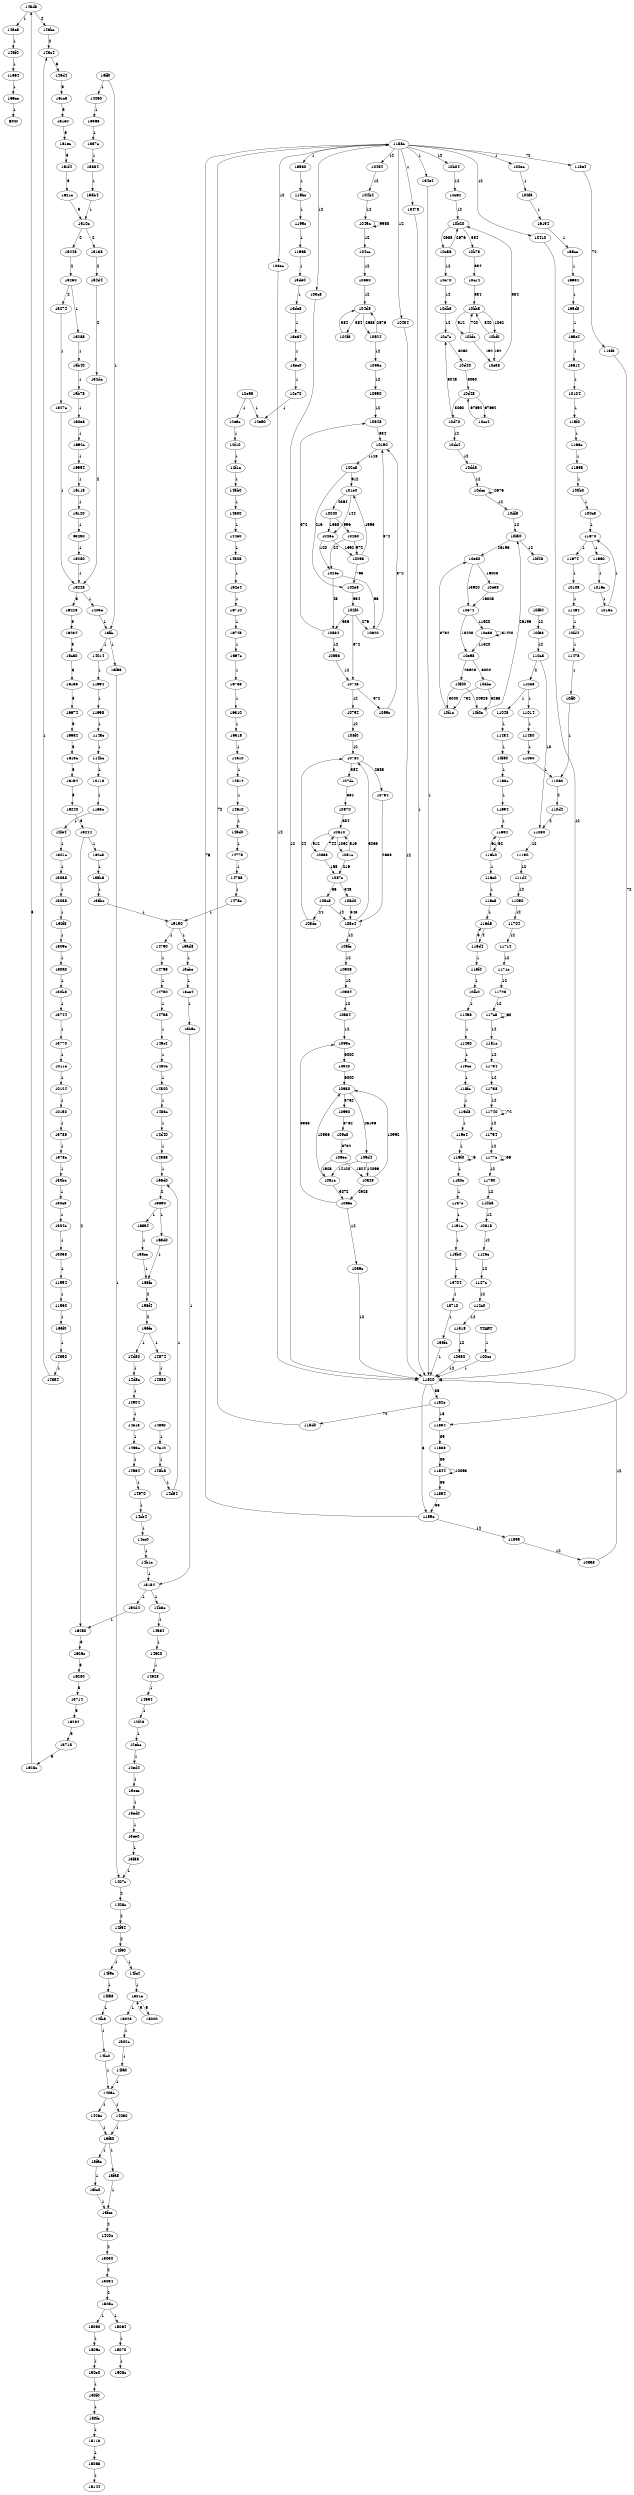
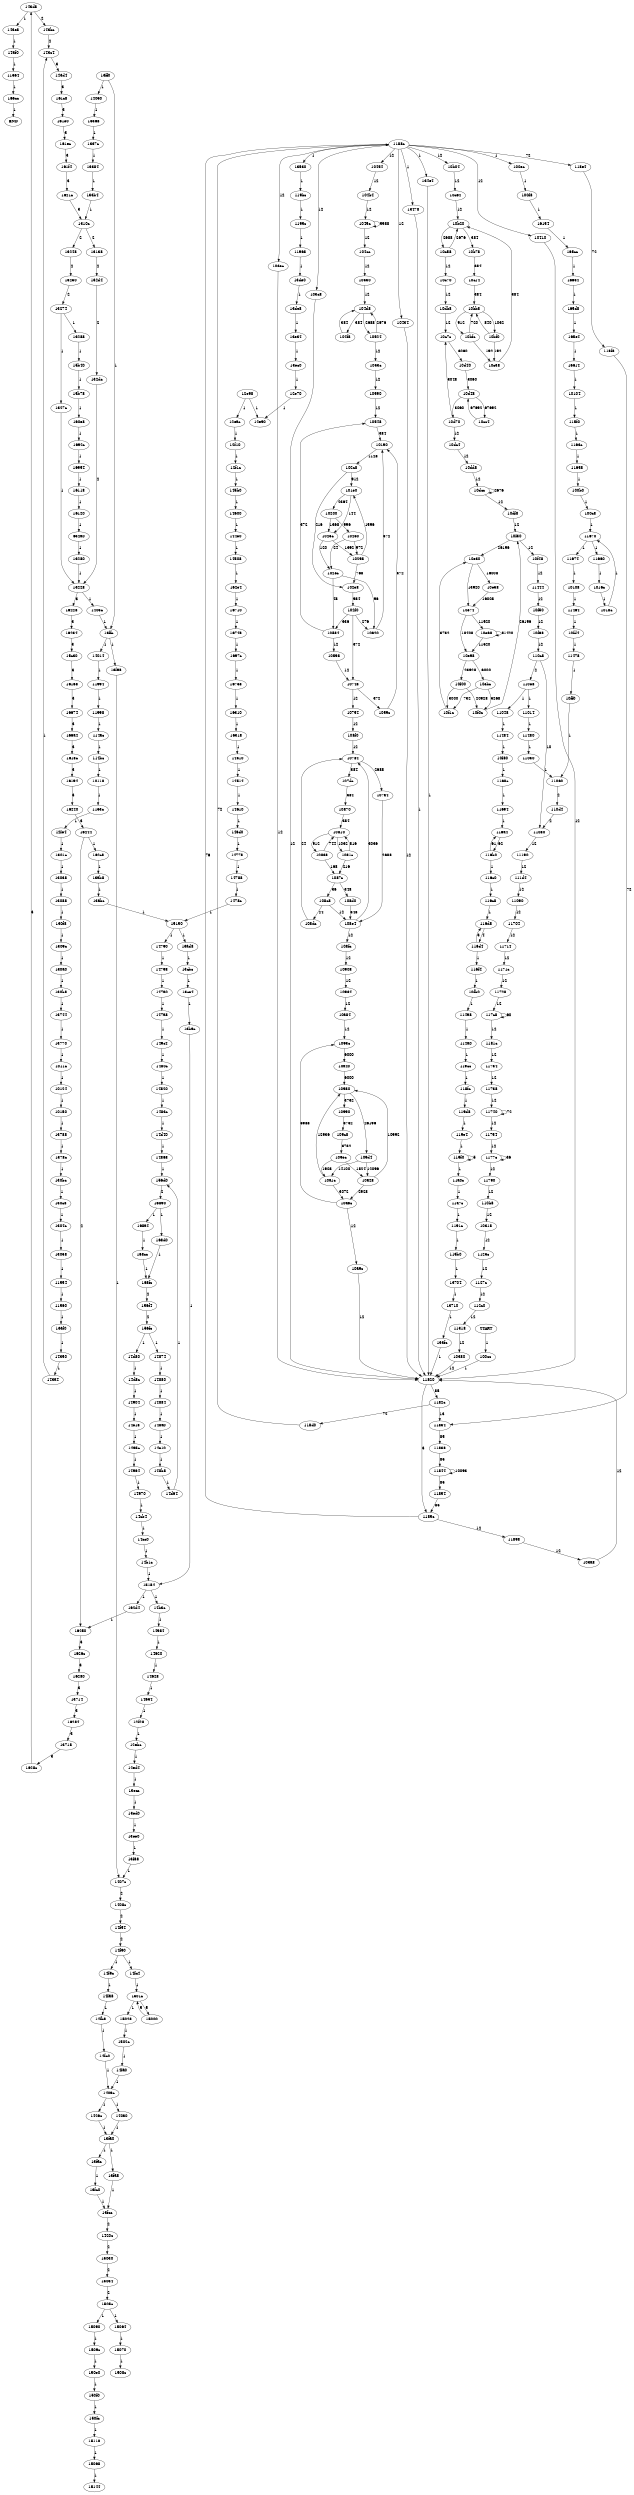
(75, 308) -> (69, 322)
none -> (538, 588)
none -> (160, 1403)
